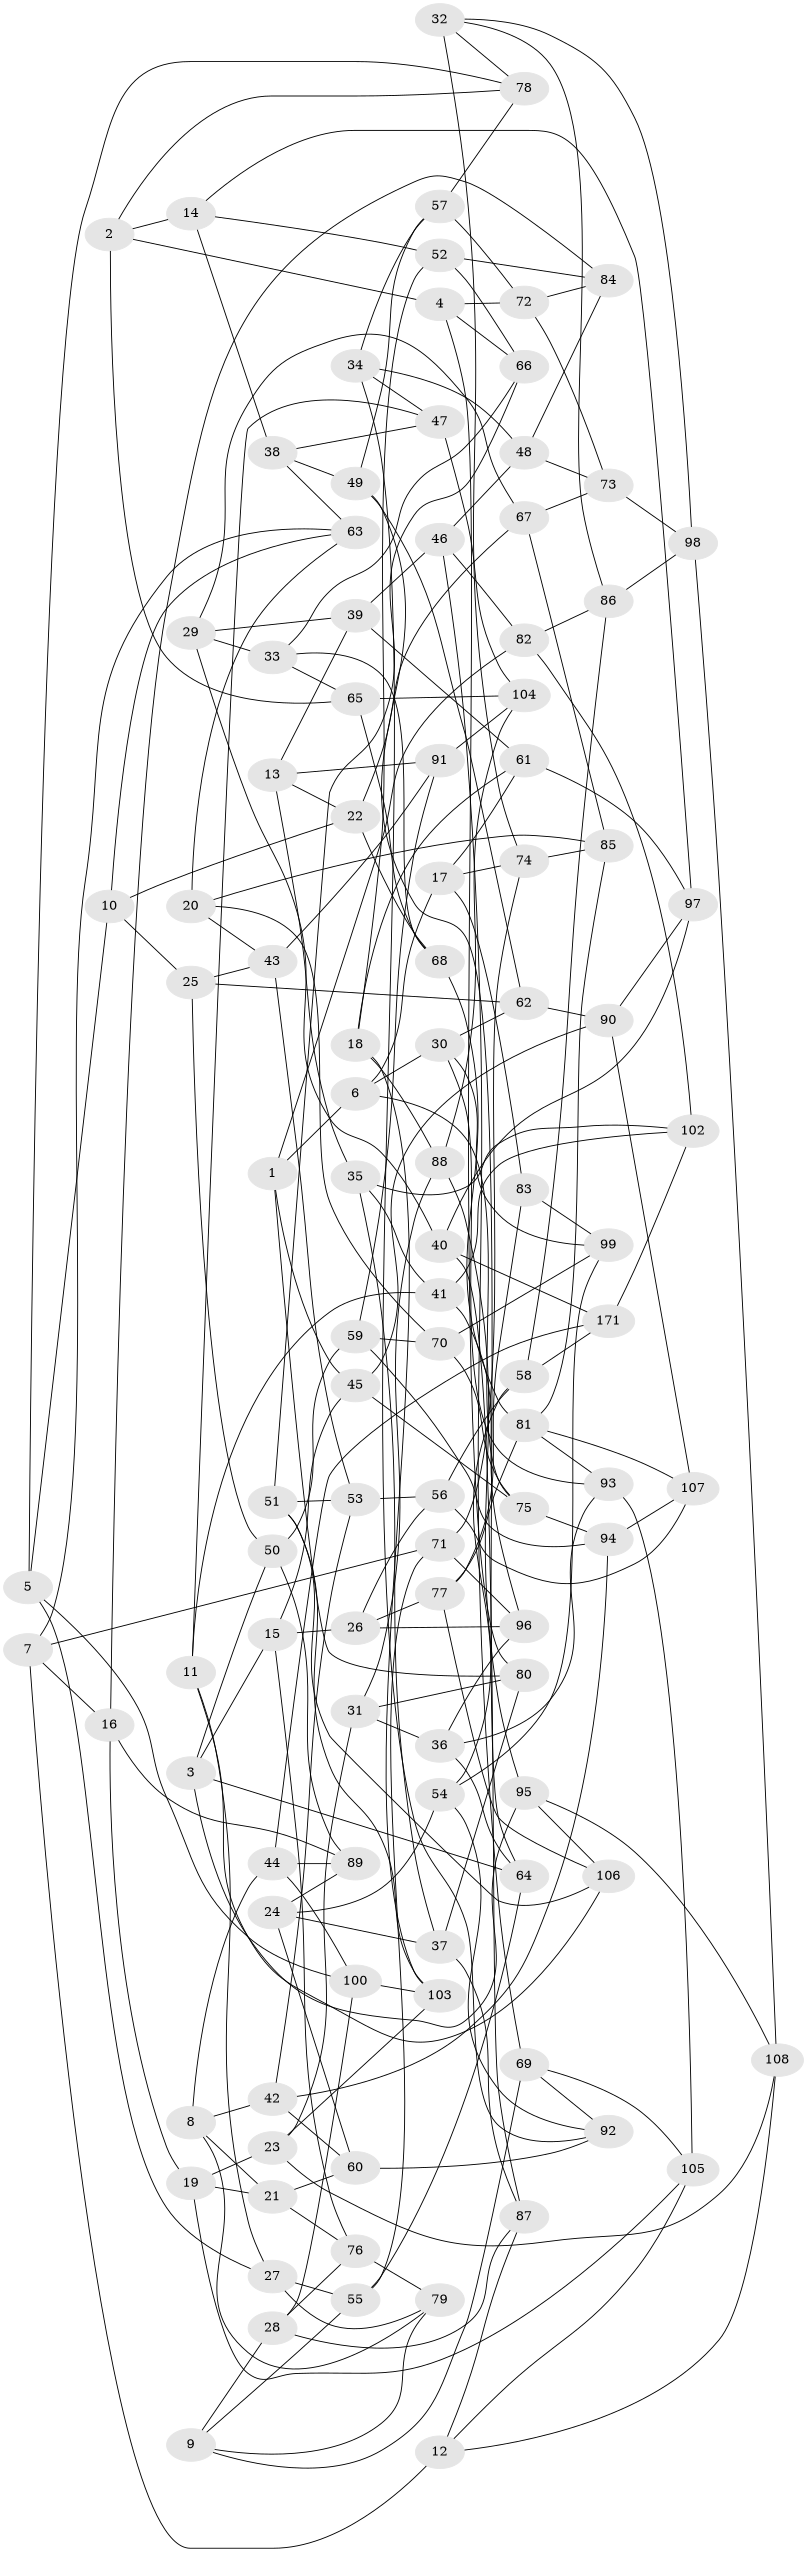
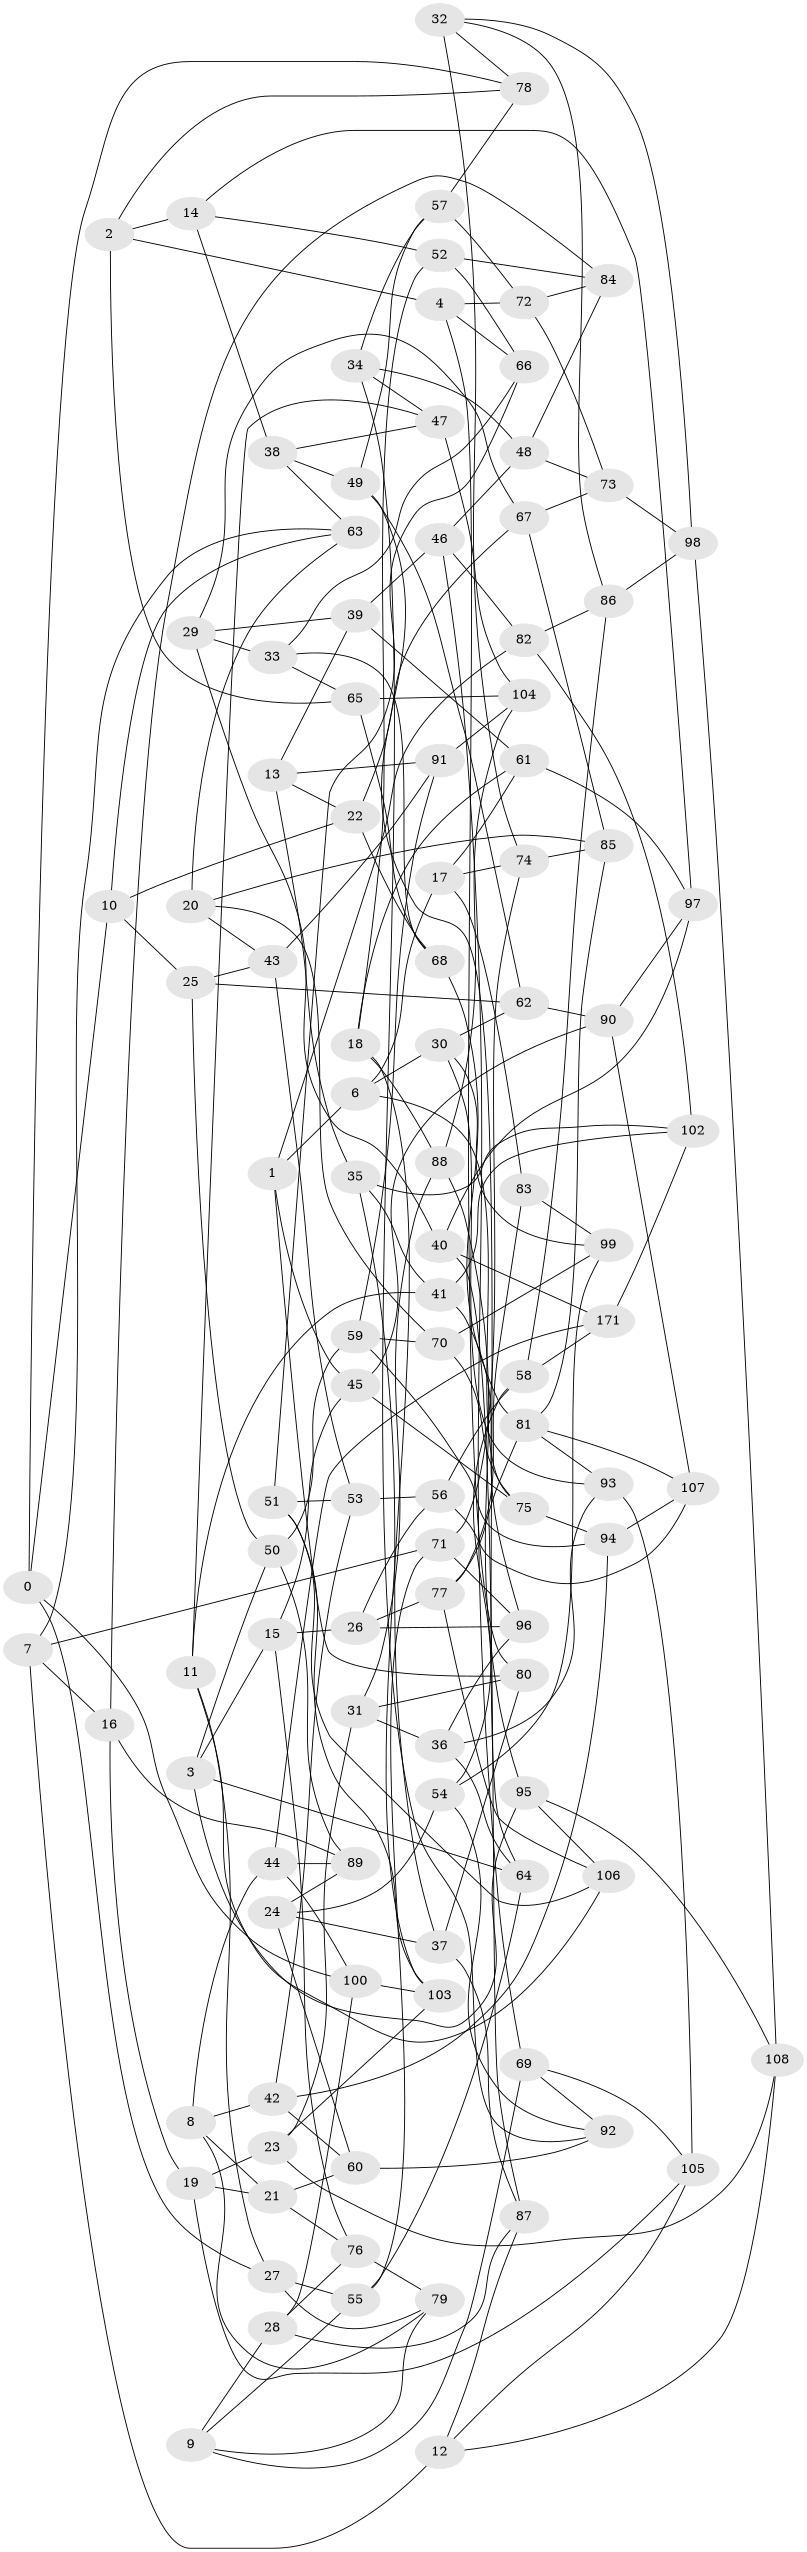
(28, 1587) -> (28, 1587)
